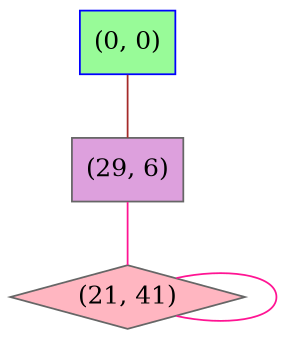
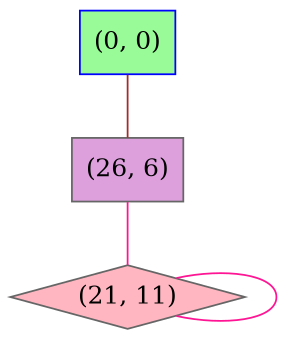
(128, 170) -> (128, 170)
(128, 297) -> (128, 297)
